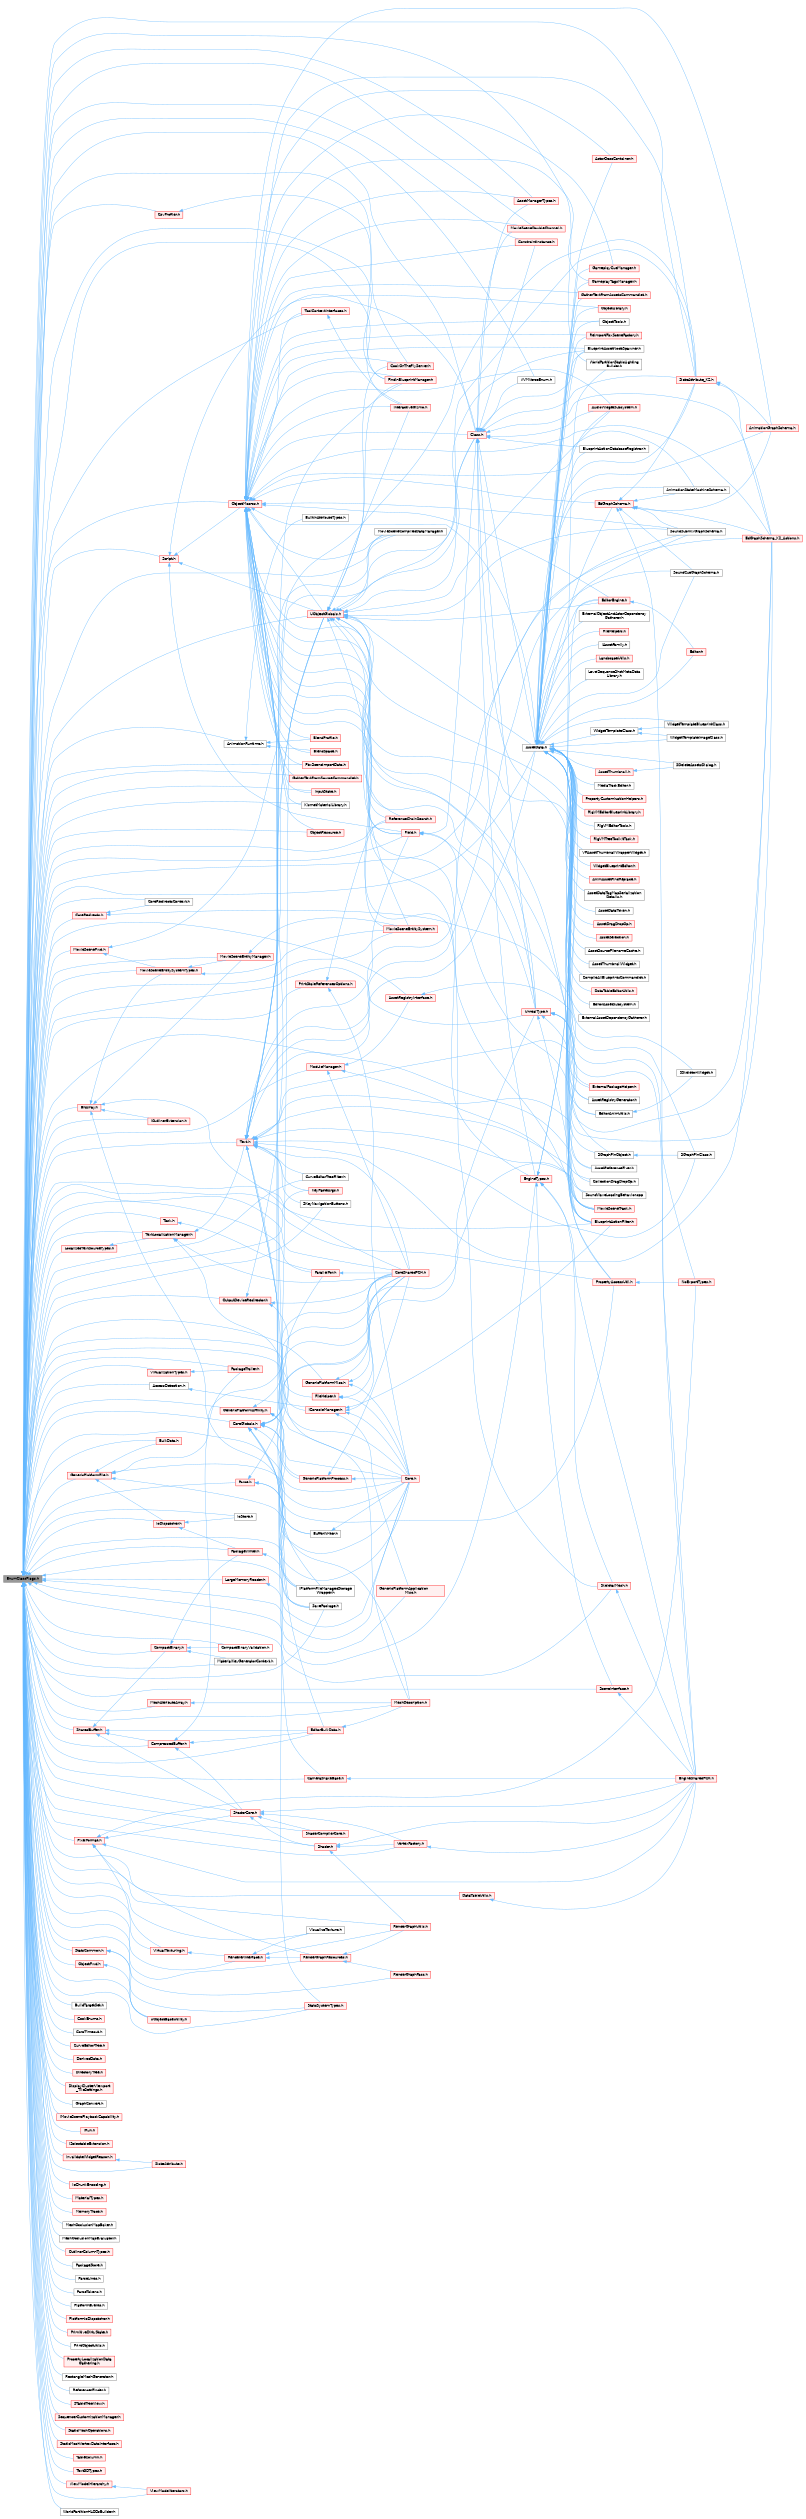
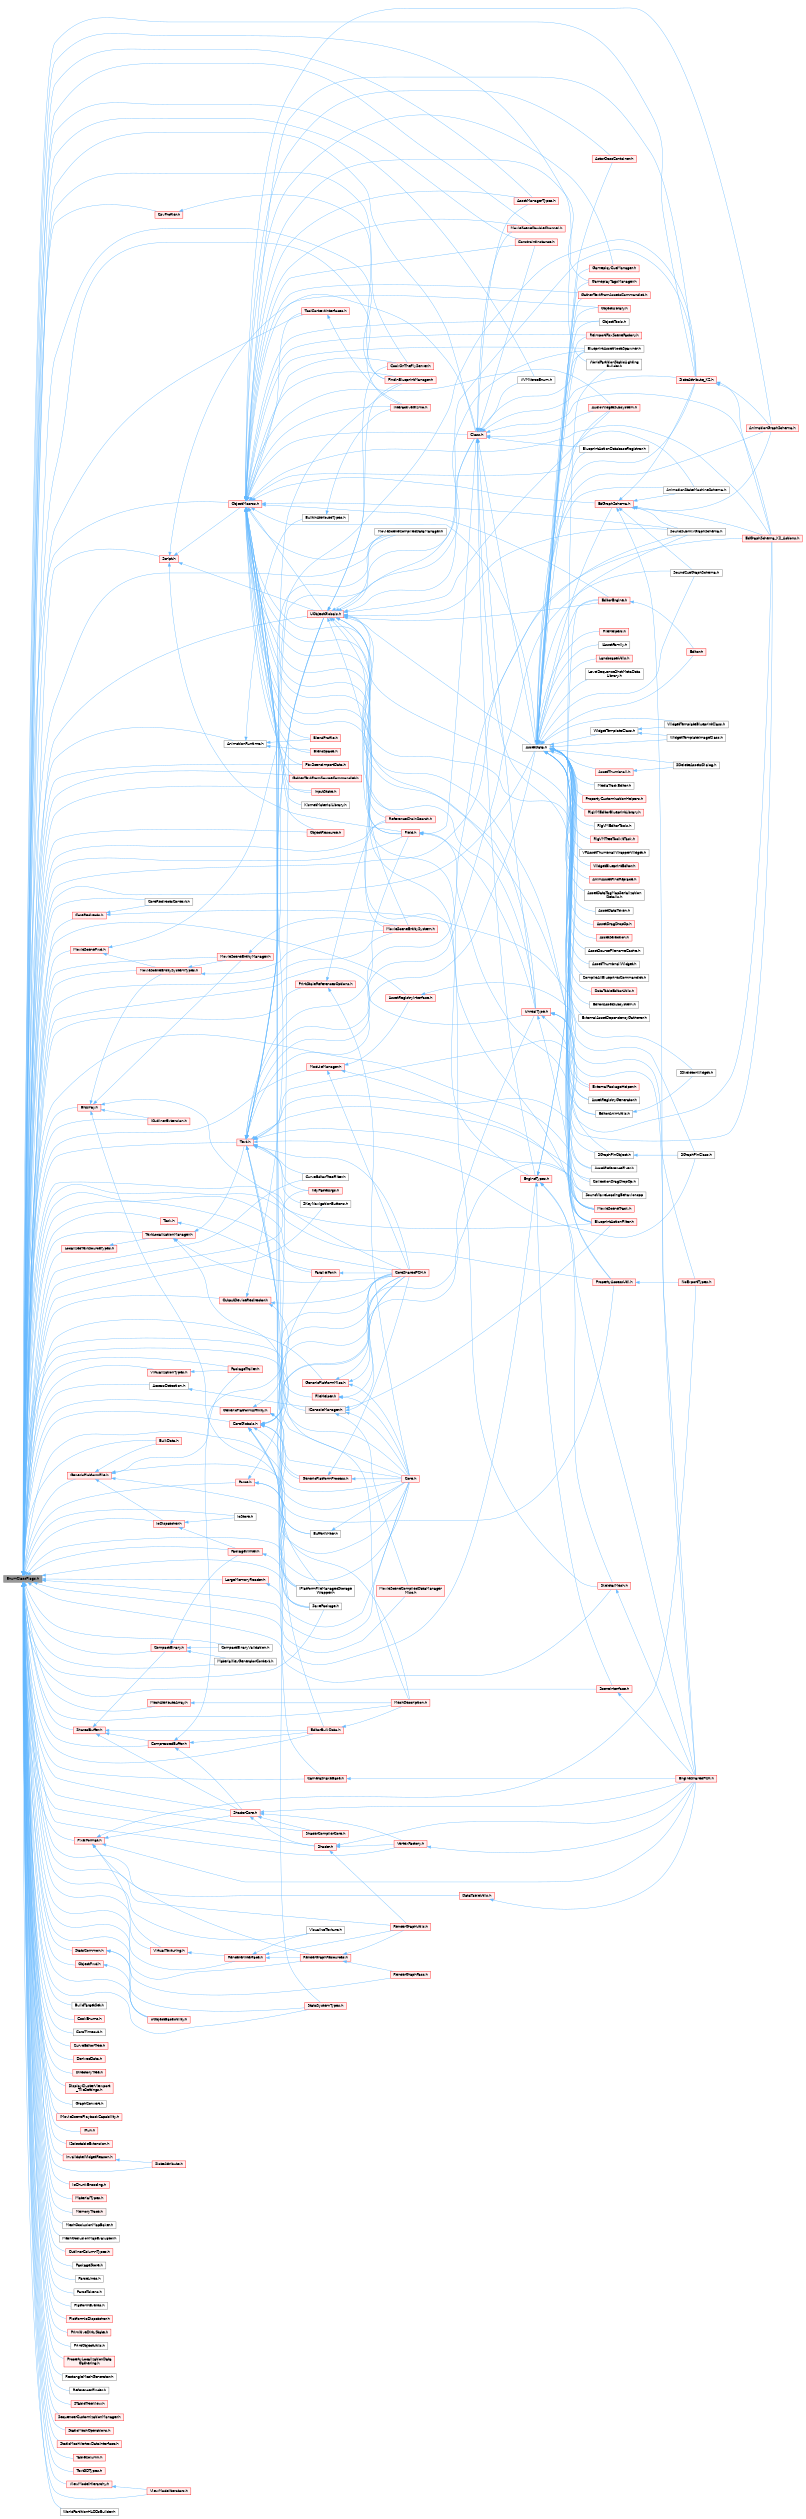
(367, 514) -> (349, 449)
(614, 616) -> none
(50, 852) -> none
(738, 1126) -> none
(326, 1410) -> (326, 1410)
(411, 1591) -> (411, 1591)
(245, 1648) -> (245, 1648)
(89, 2212) -> (89, 2212)
